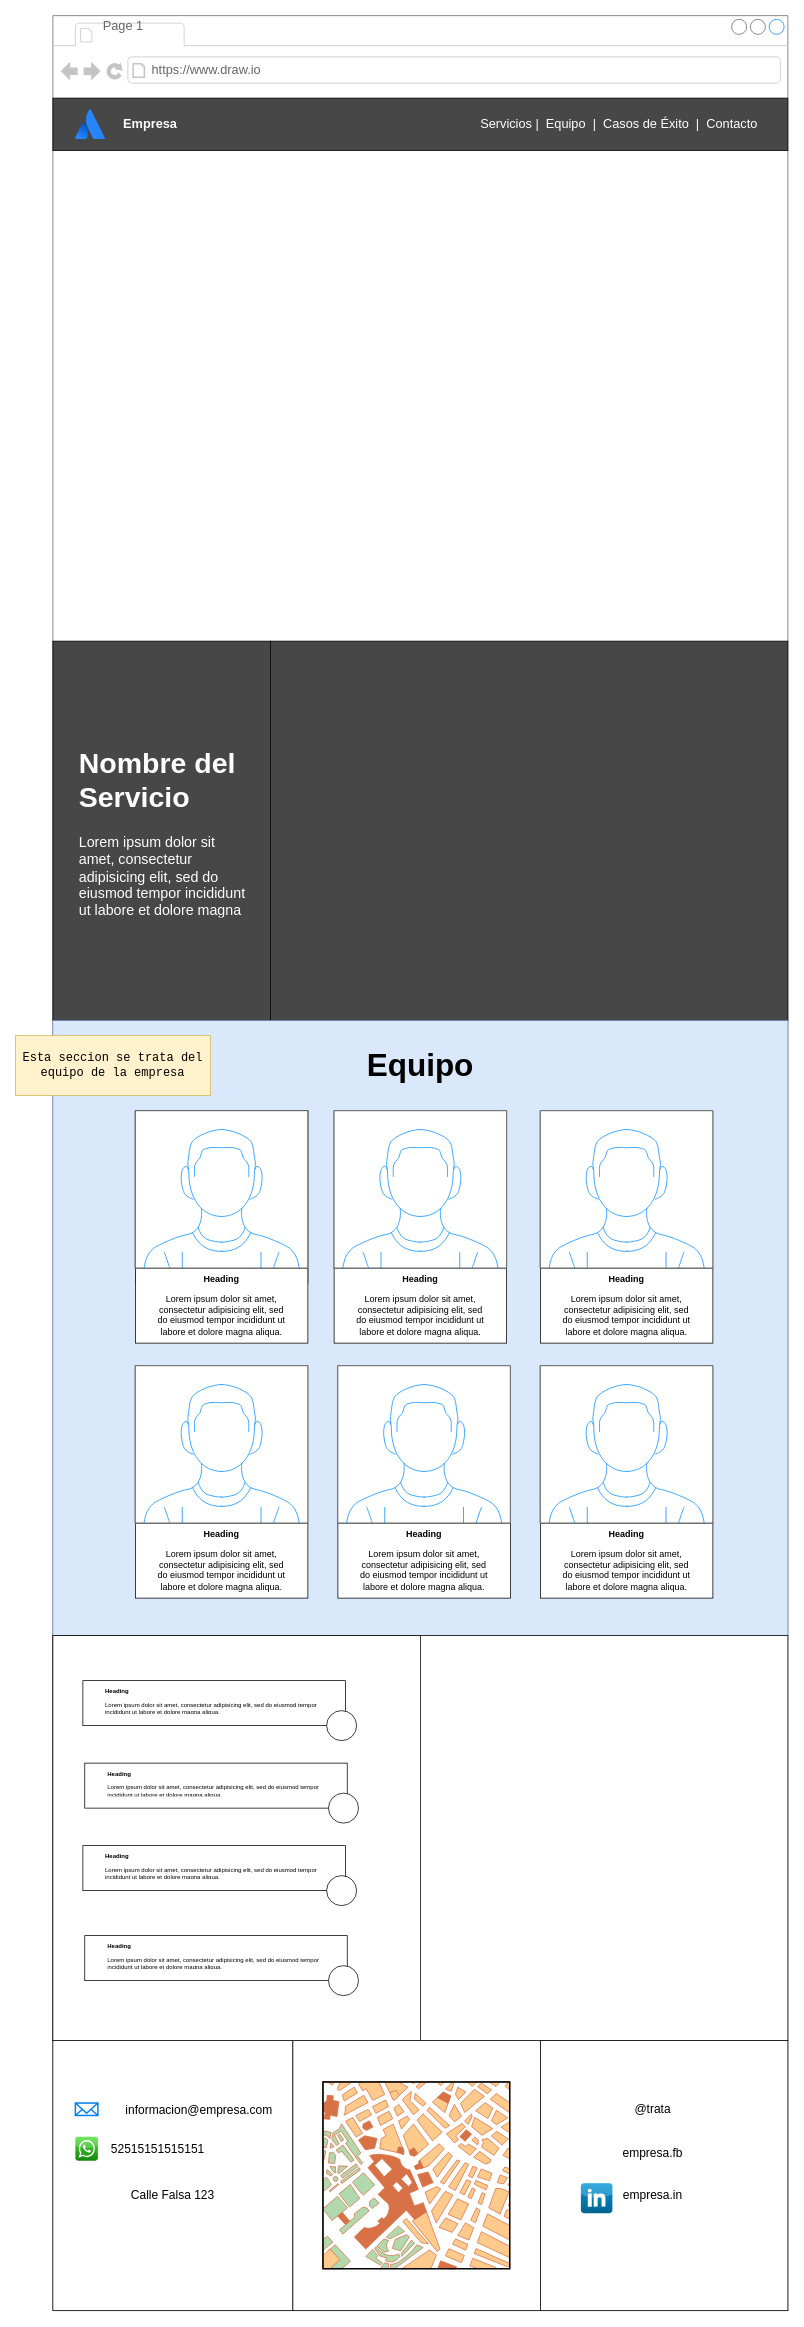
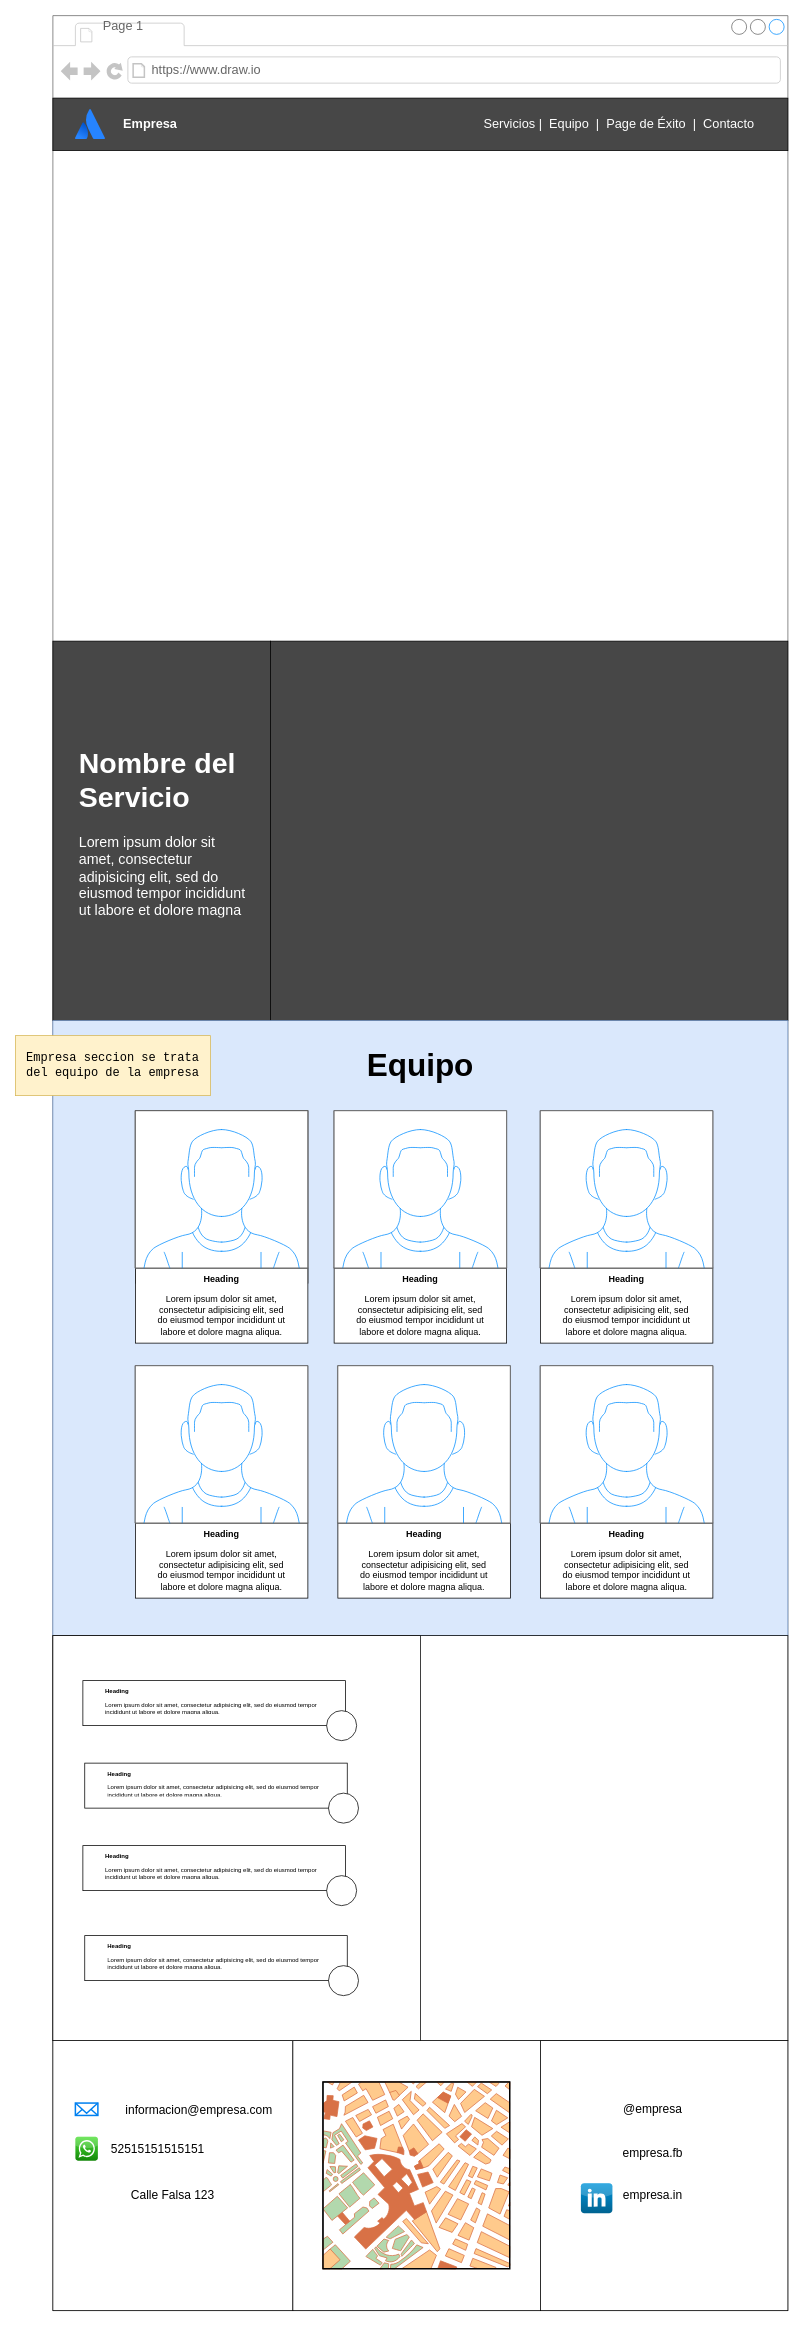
(619, 124) -> (619, 124)
(113, 1065) -> (113, 1065)
(653, 2109) -> (653, 2109)
